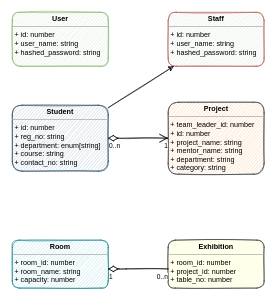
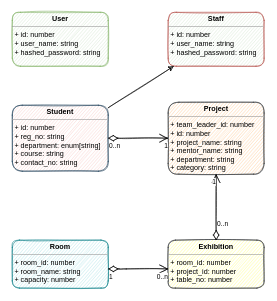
(60, 138) -> (60, 138)
none -> (216, 204)
(163, 269) -> (163, 269)
